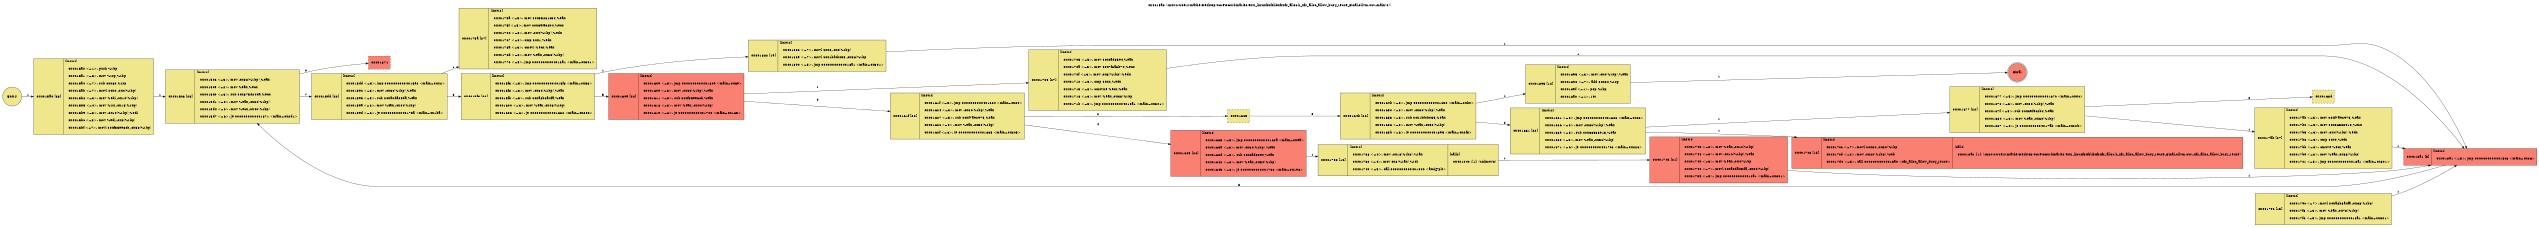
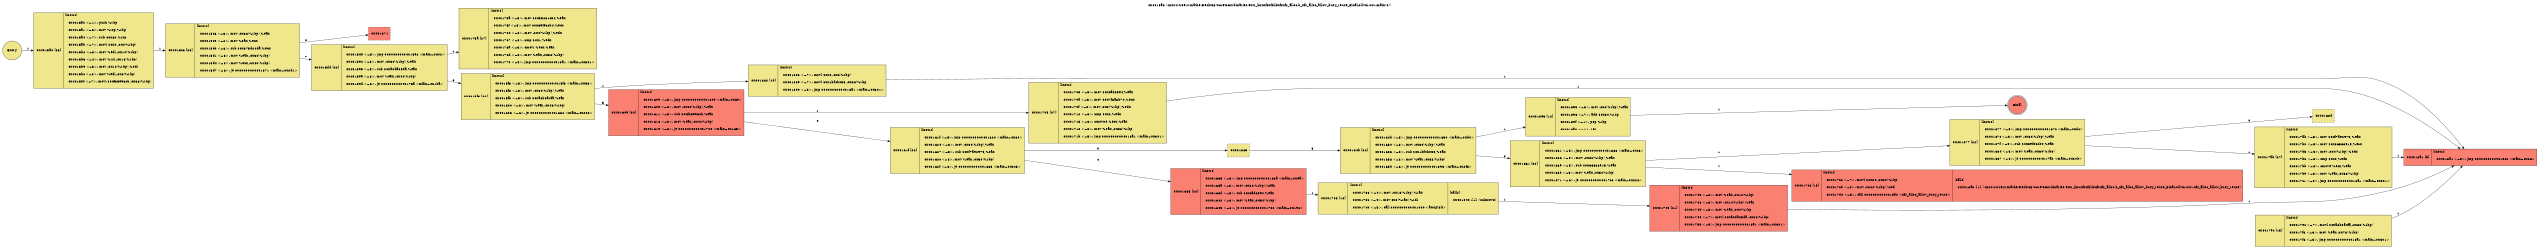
(1344, 187) -> none
